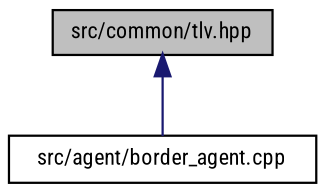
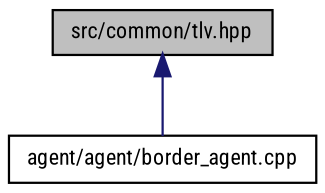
(163, 159) -> (163, 159)
